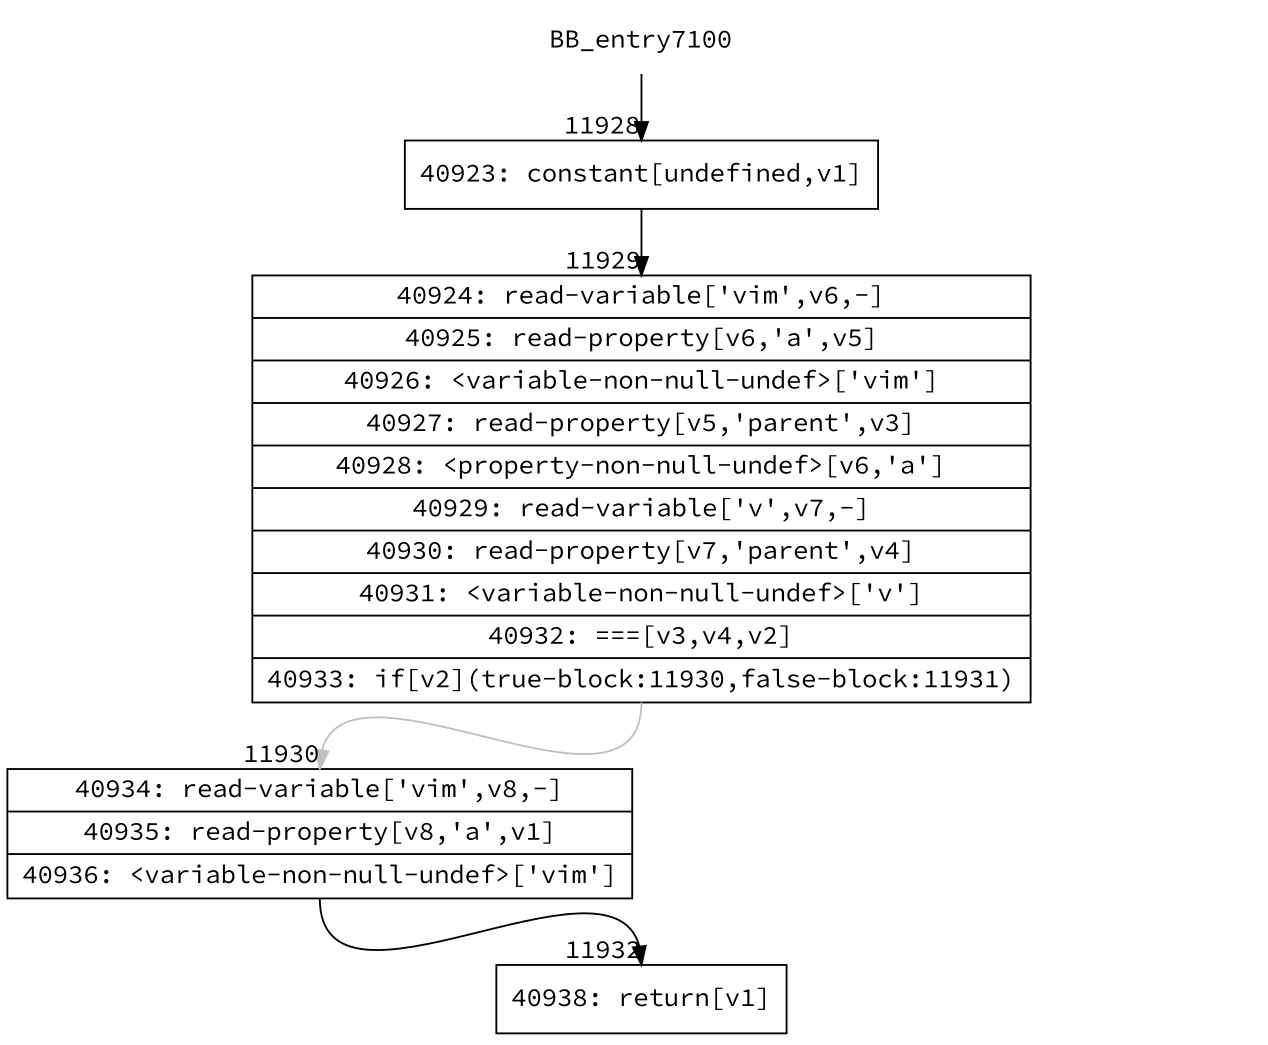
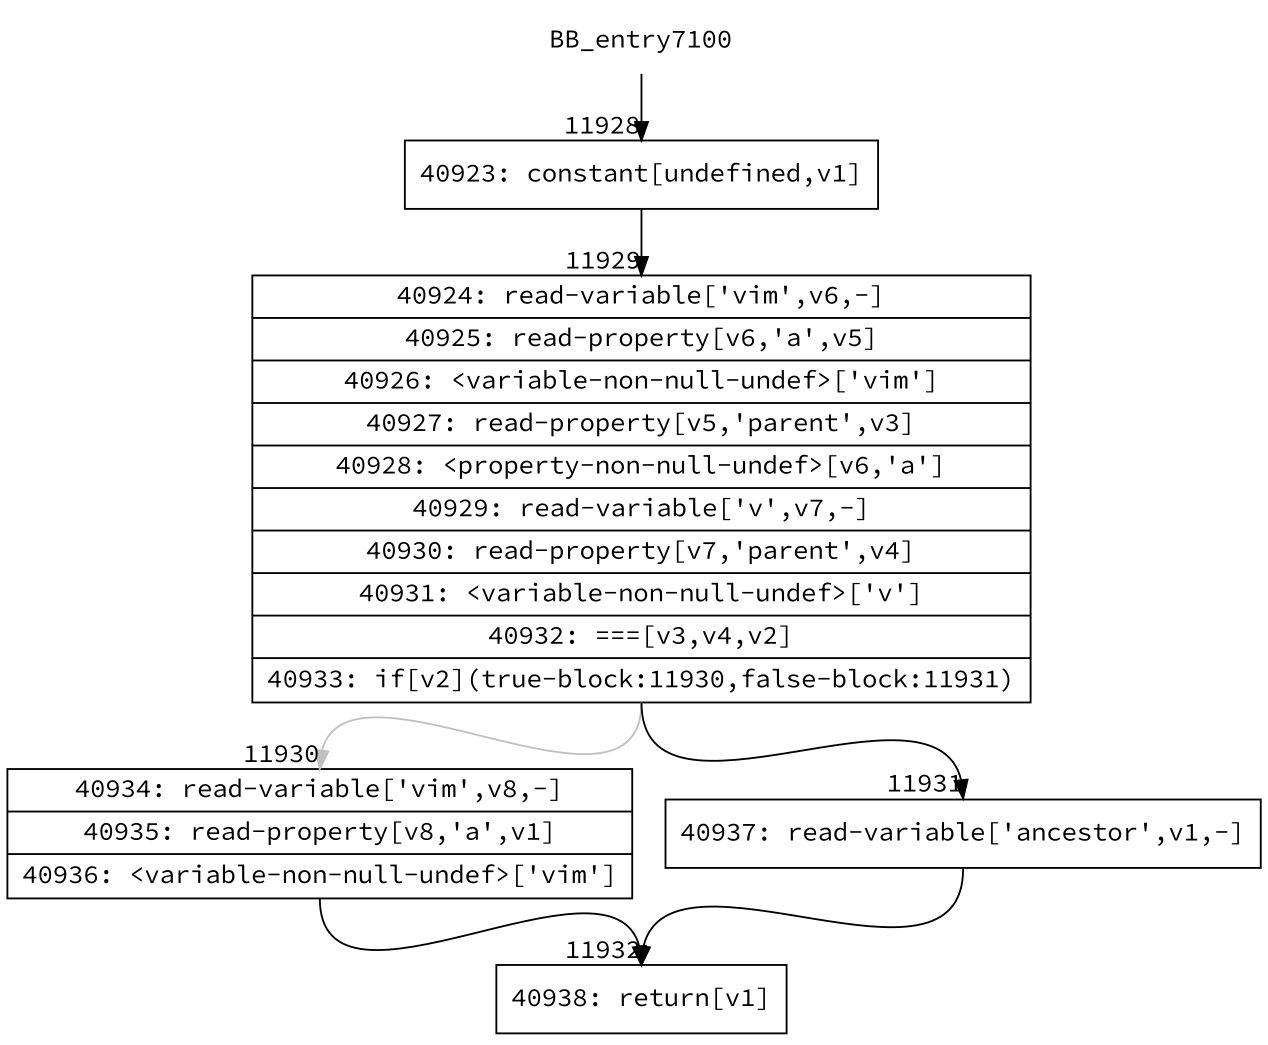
none -> (963, 834)
